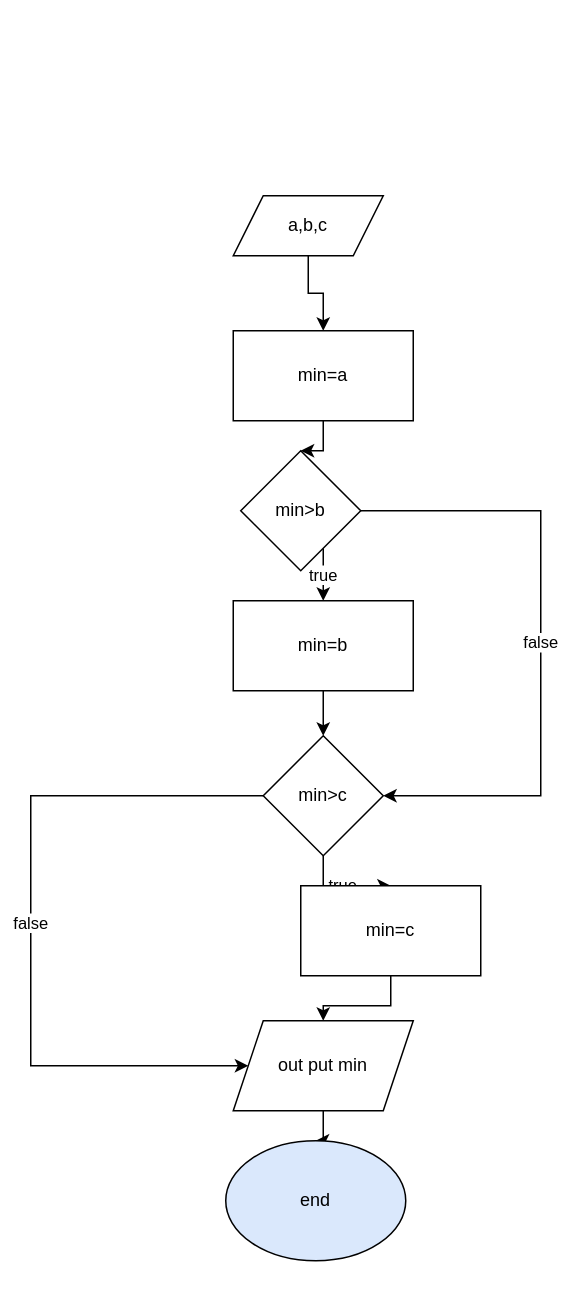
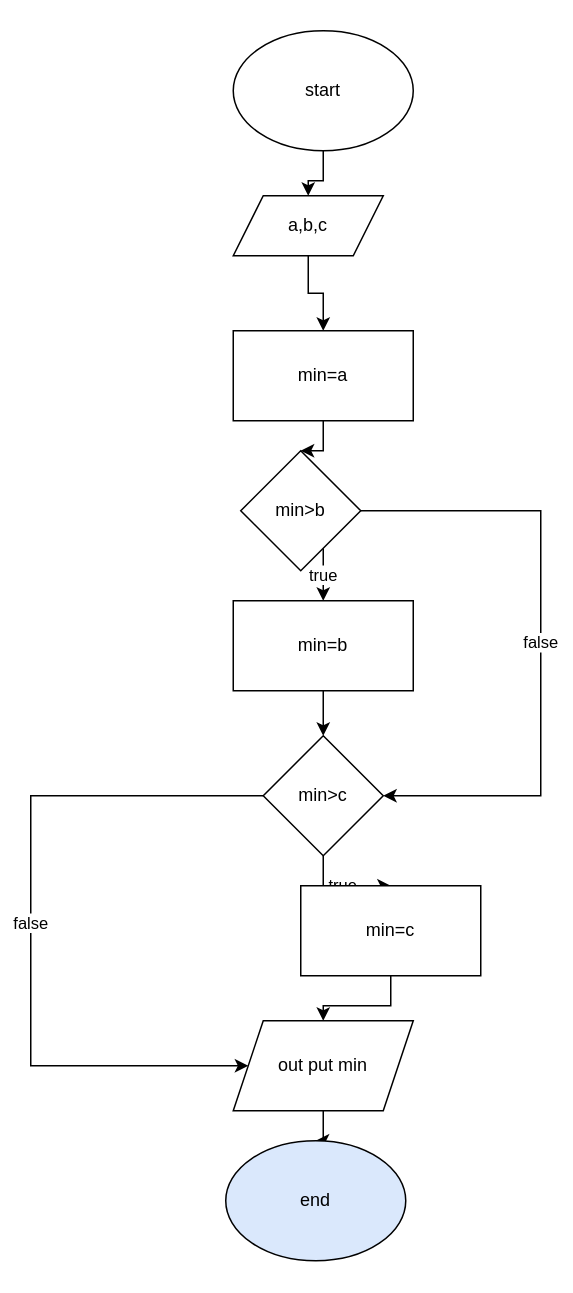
none -> (323, 91)
none -> (323, 176)
